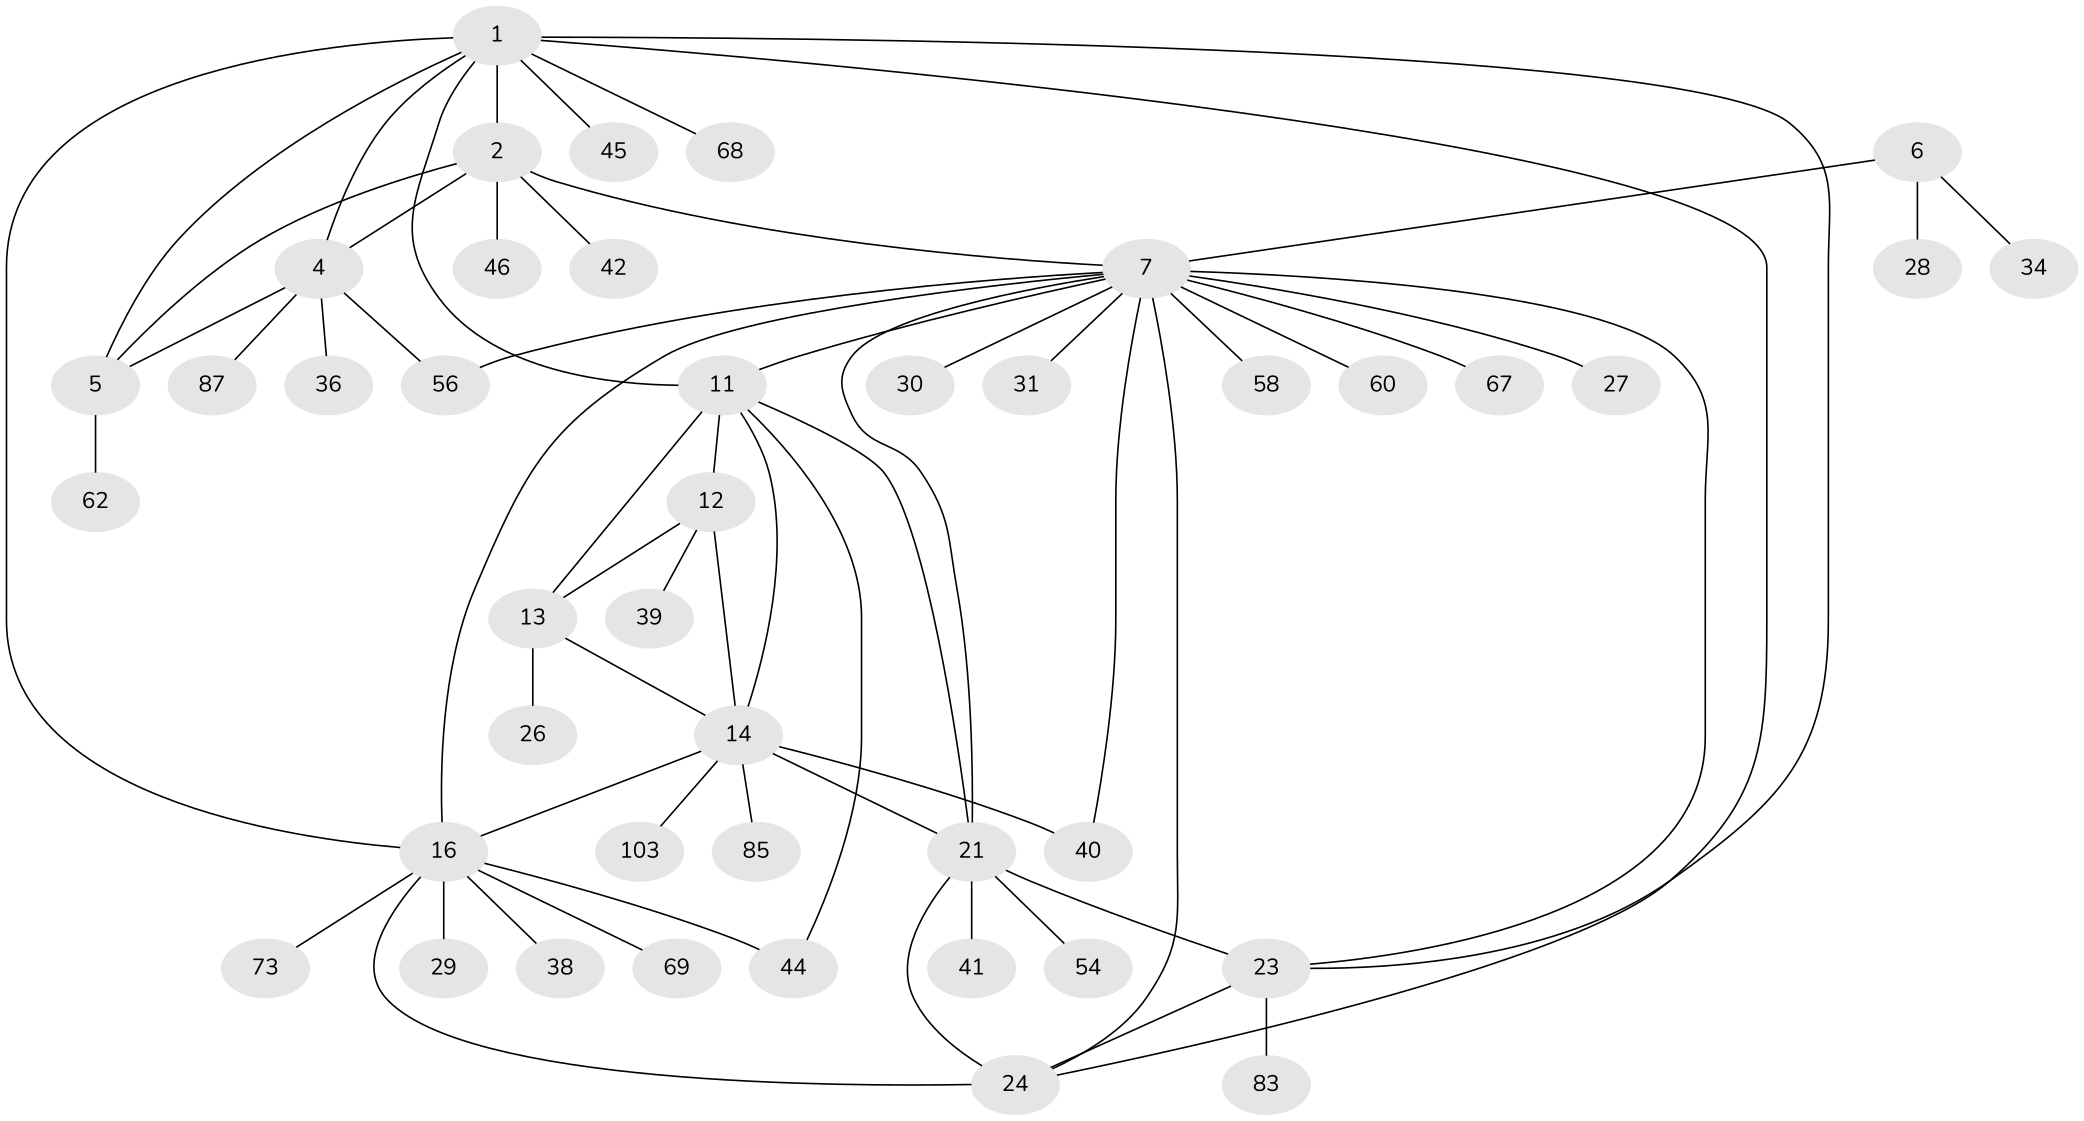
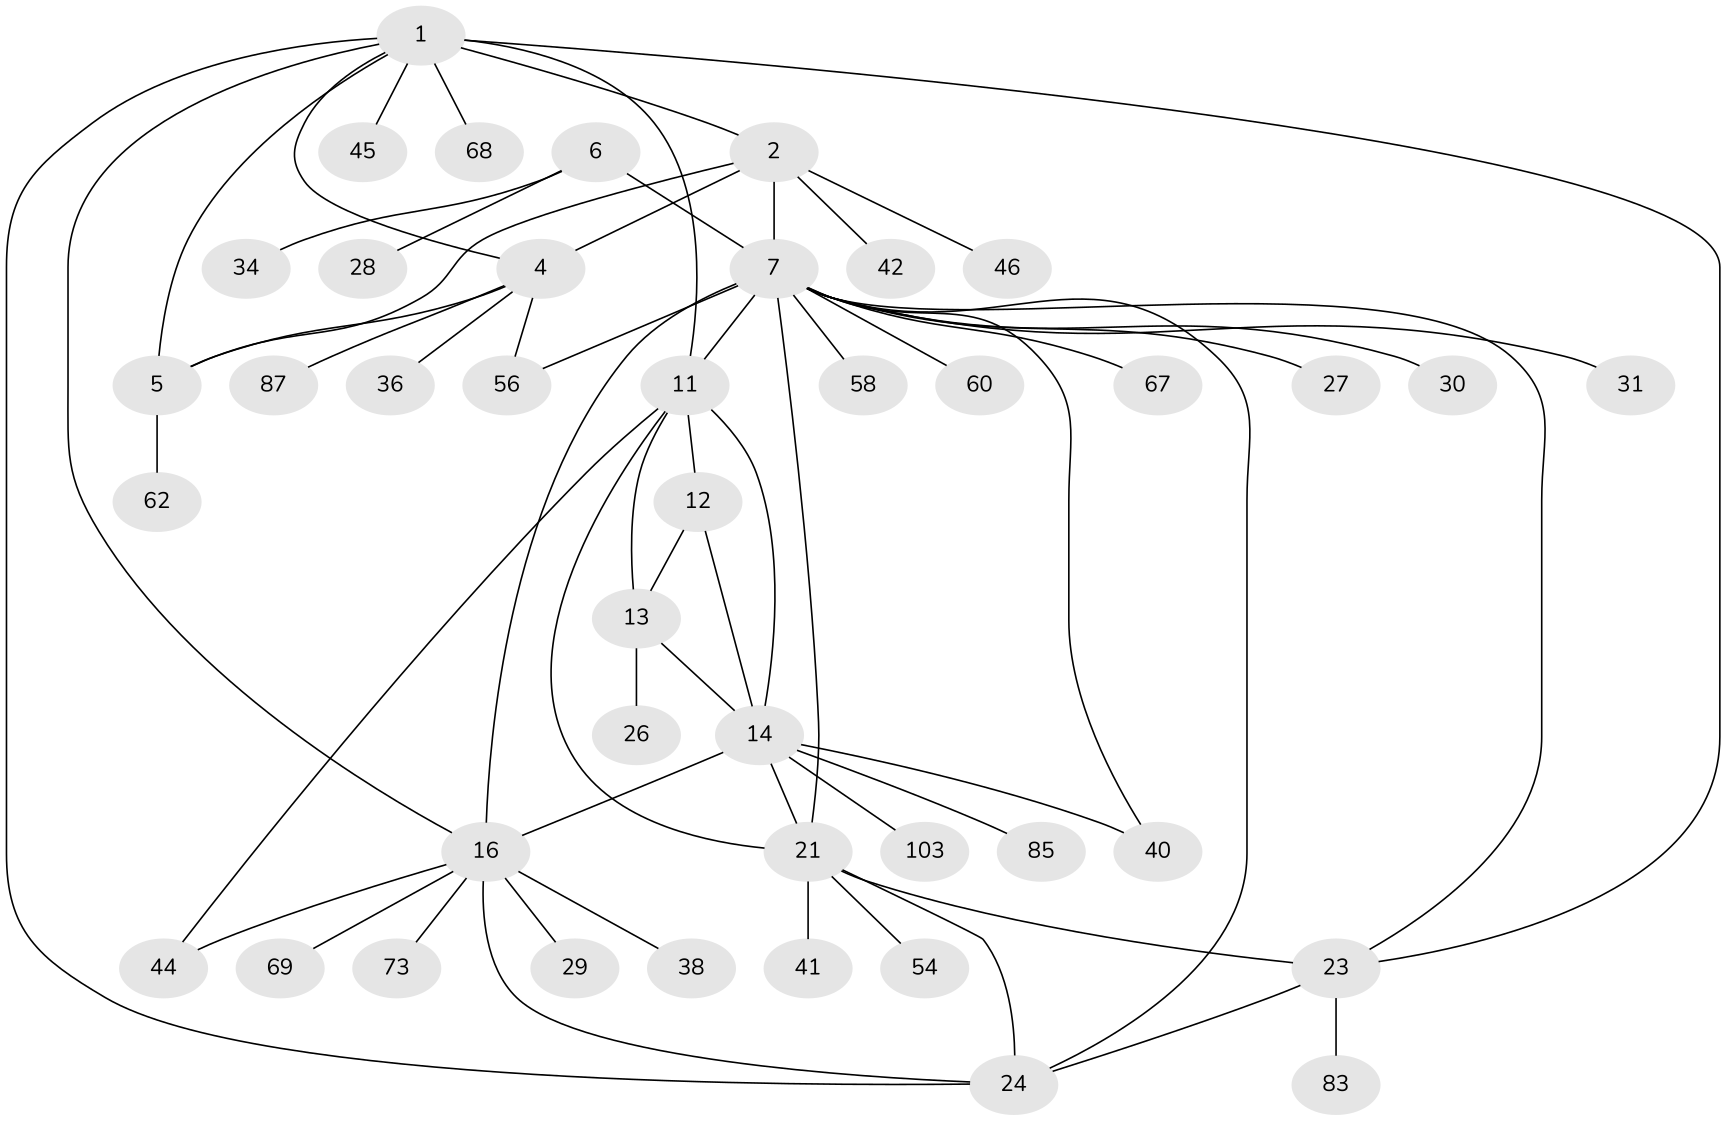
(649, 619) -> none
